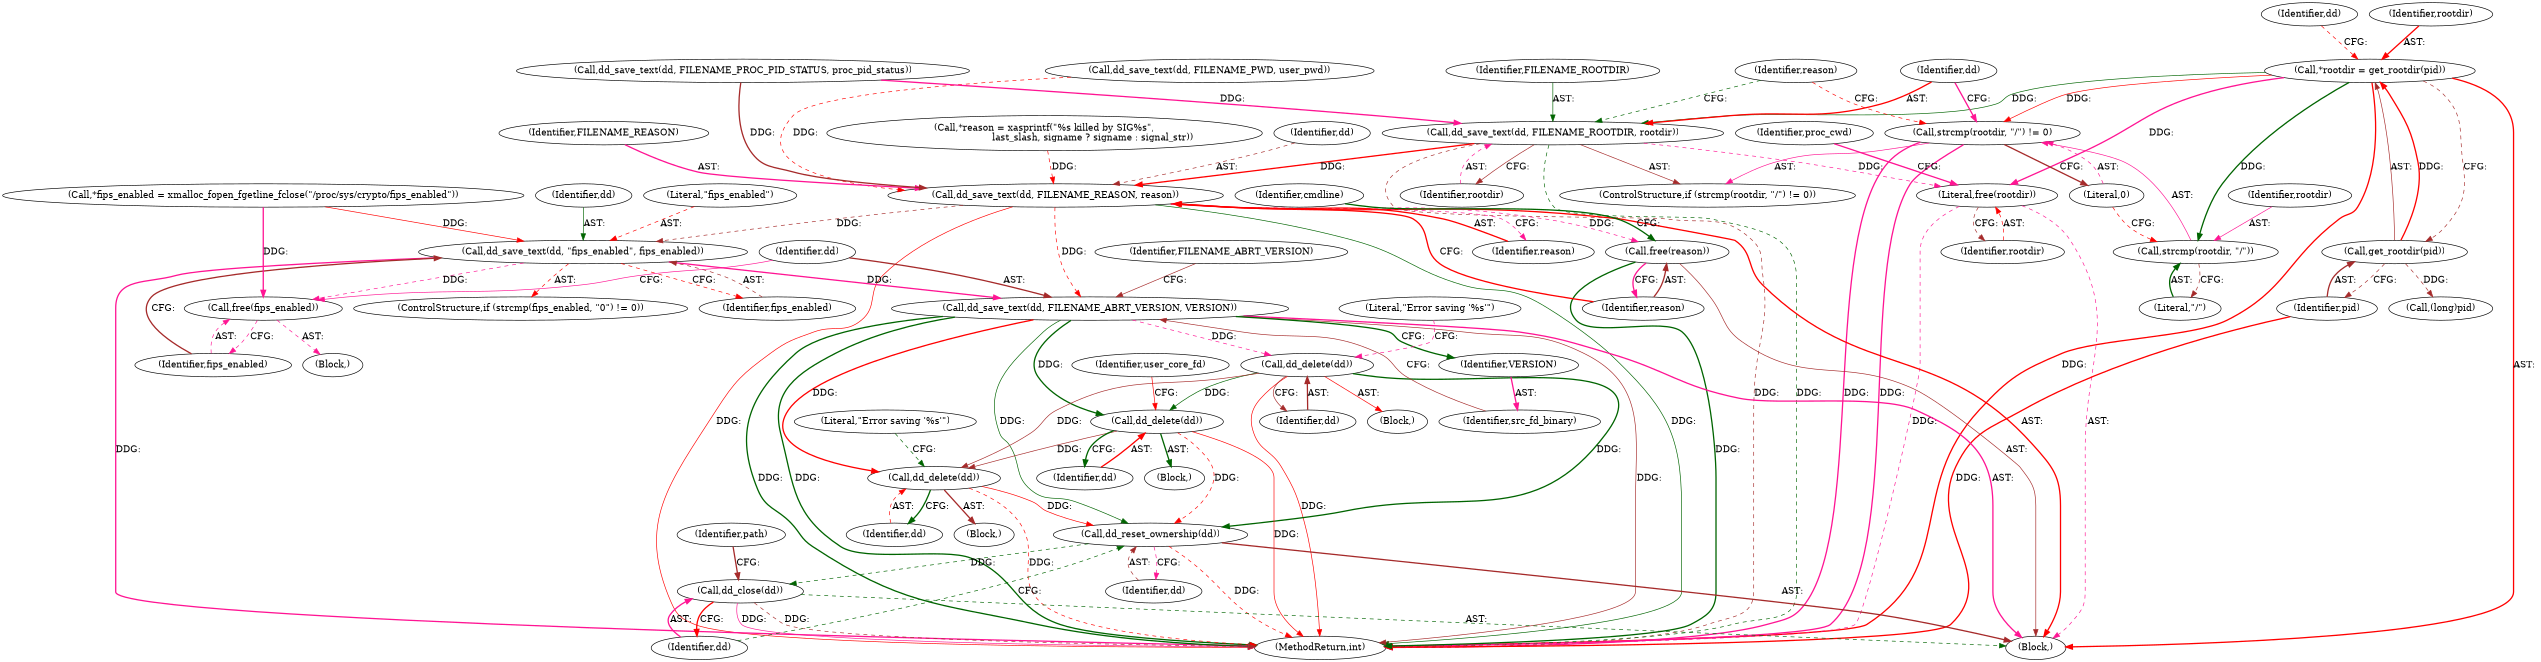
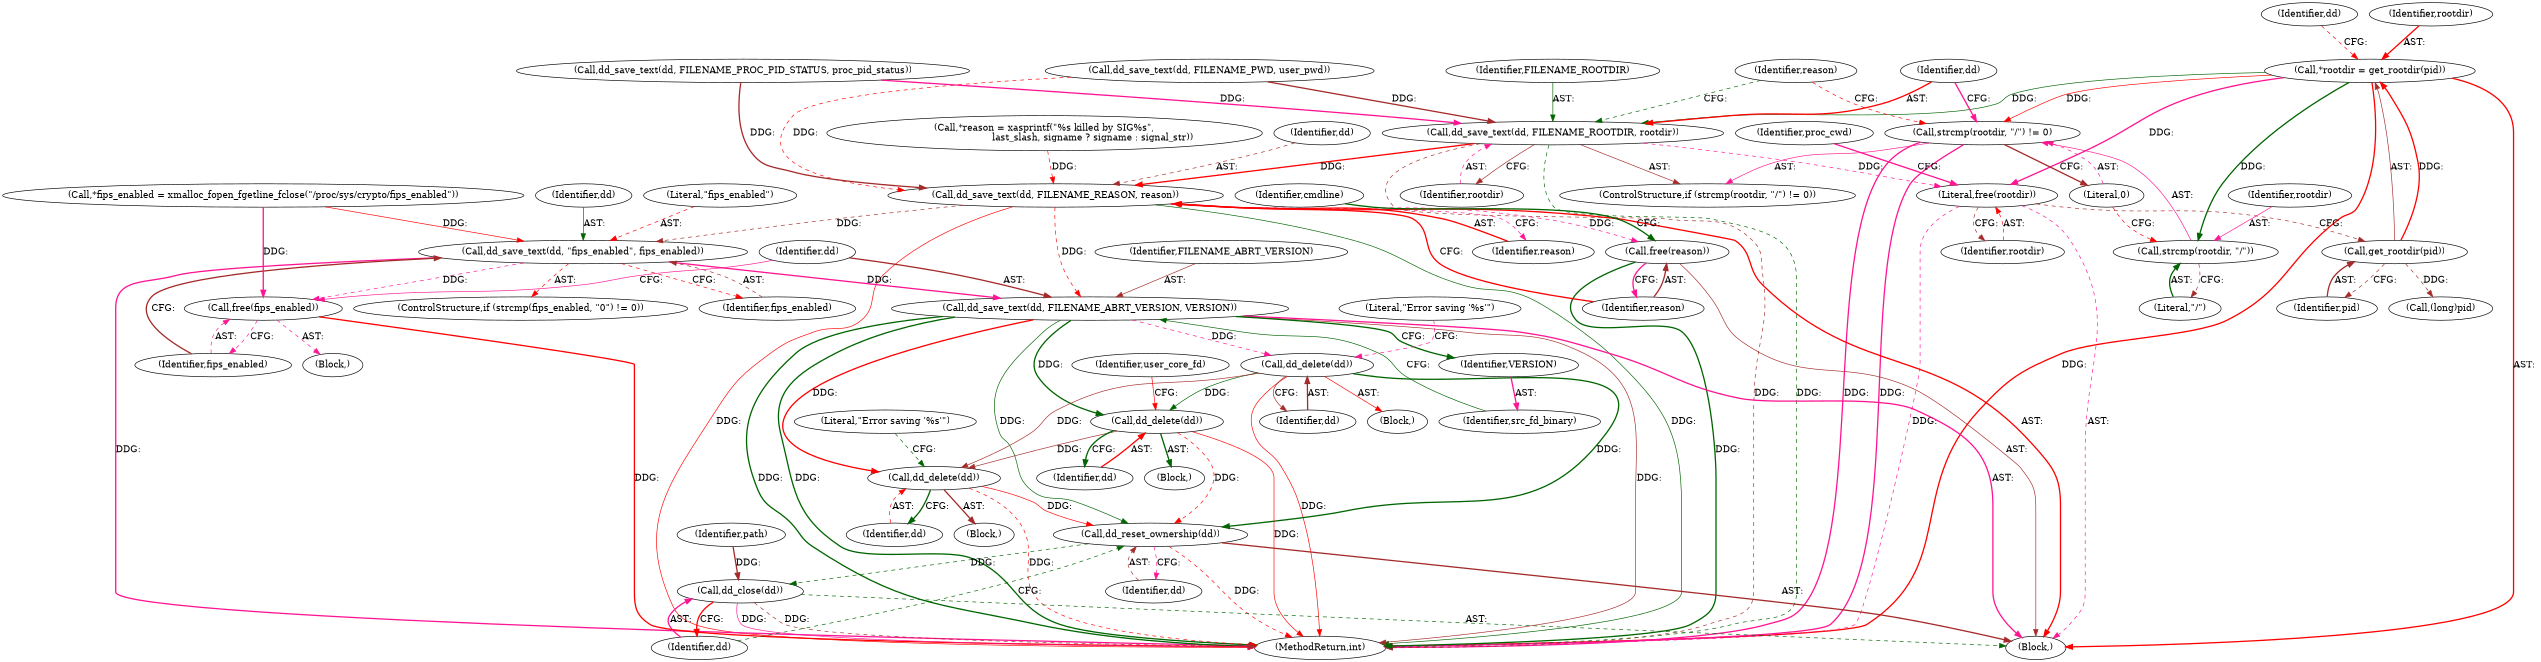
none -> (1378, 101)
(604, 133) -> none
(2462, 158) -> (2199, 211)
(1176, 280) -> (1176, 280)
(1335, 339) -> (1335, 339)
(750, 563) -> (750, 563)
(1962, 610) -> (657, 626)
